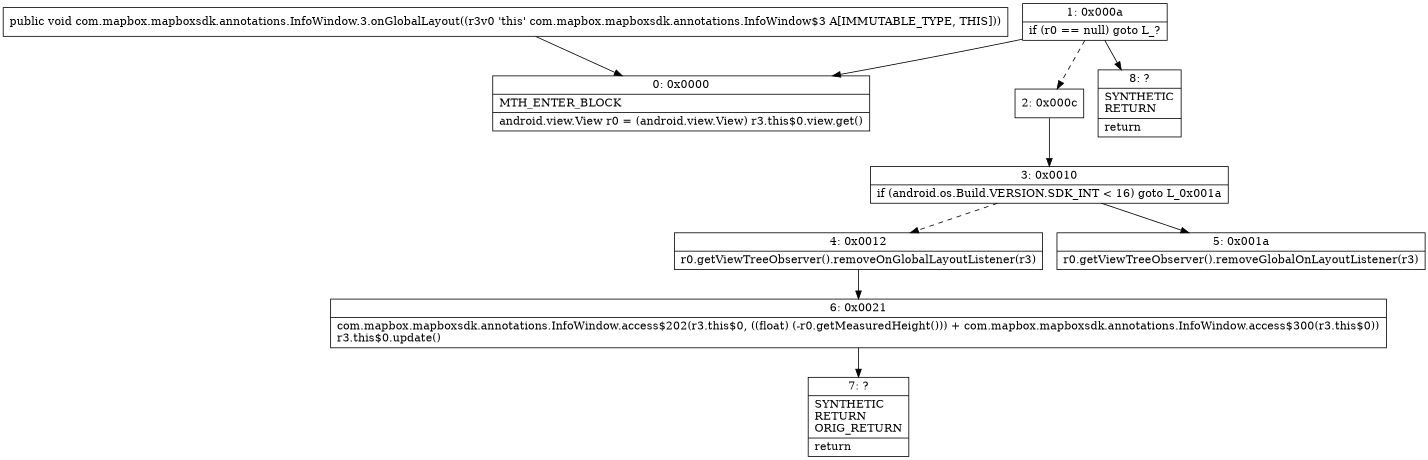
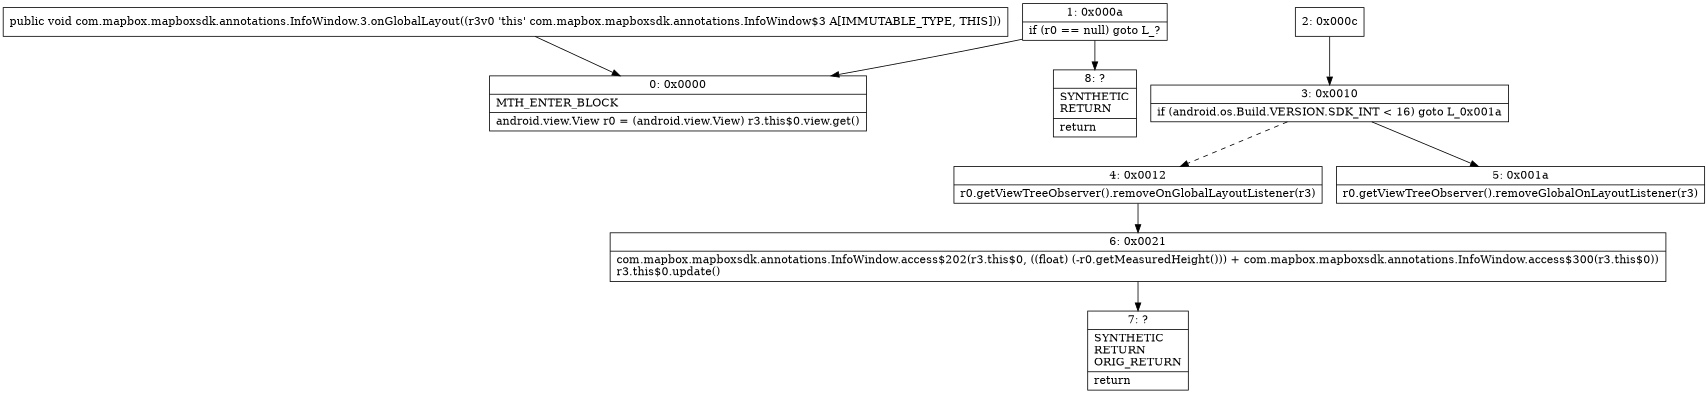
(1073, 61) -> none
